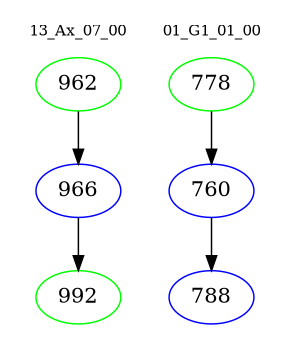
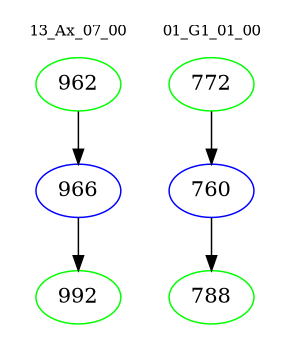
(212, 84) -> (212, 84)
(212, 297) -> (212, 297)
